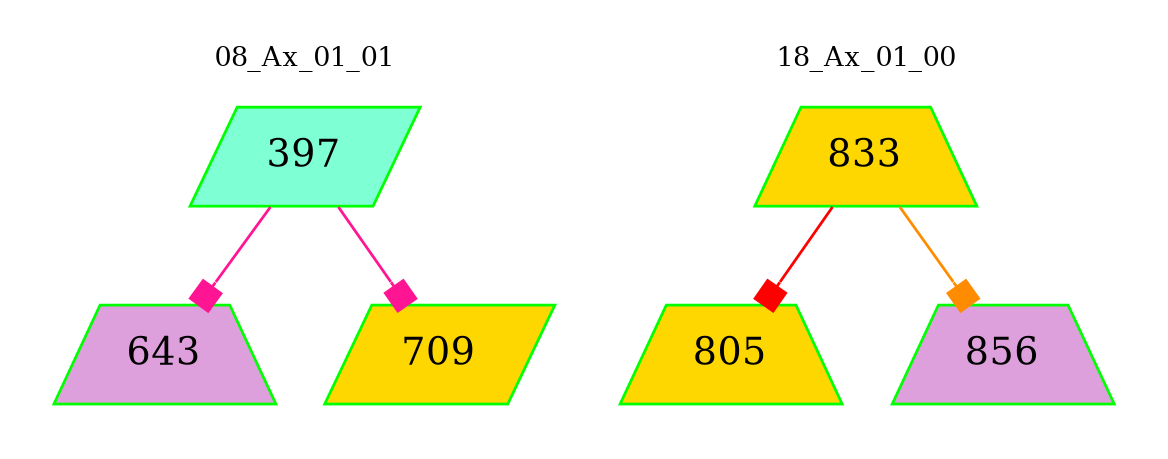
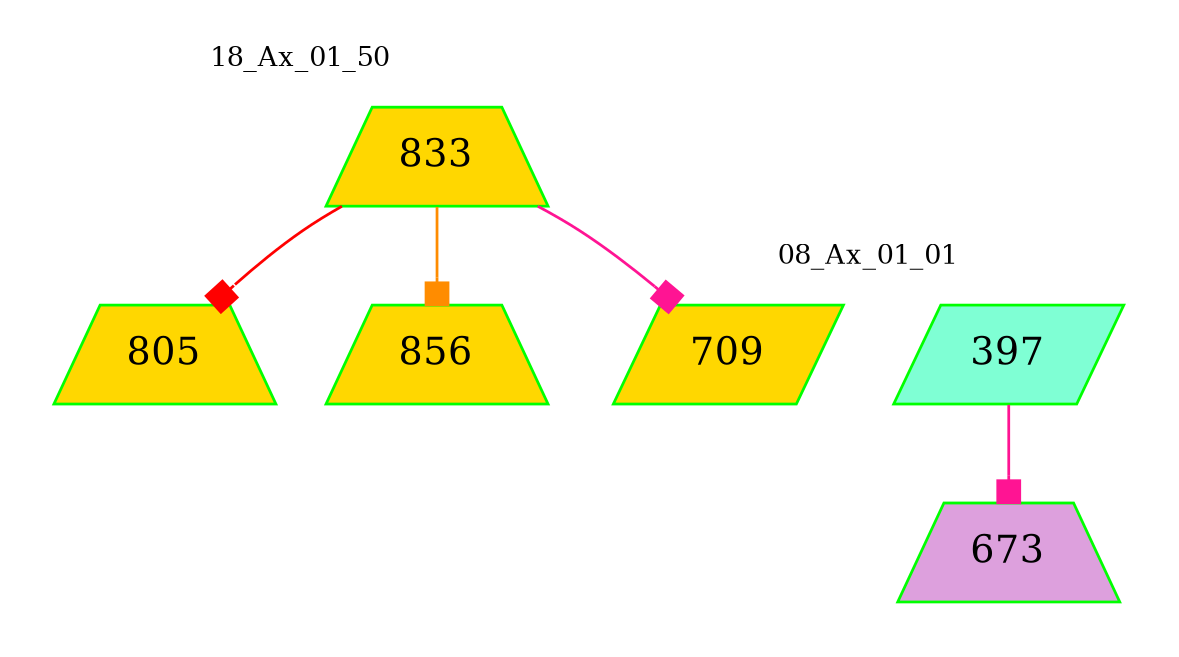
(867, 59) -> (301, 59)
(365, 244) -> (610, 251)
(165, 355) -> (1009, 552)
(1003, 355) -> (437, 355)
